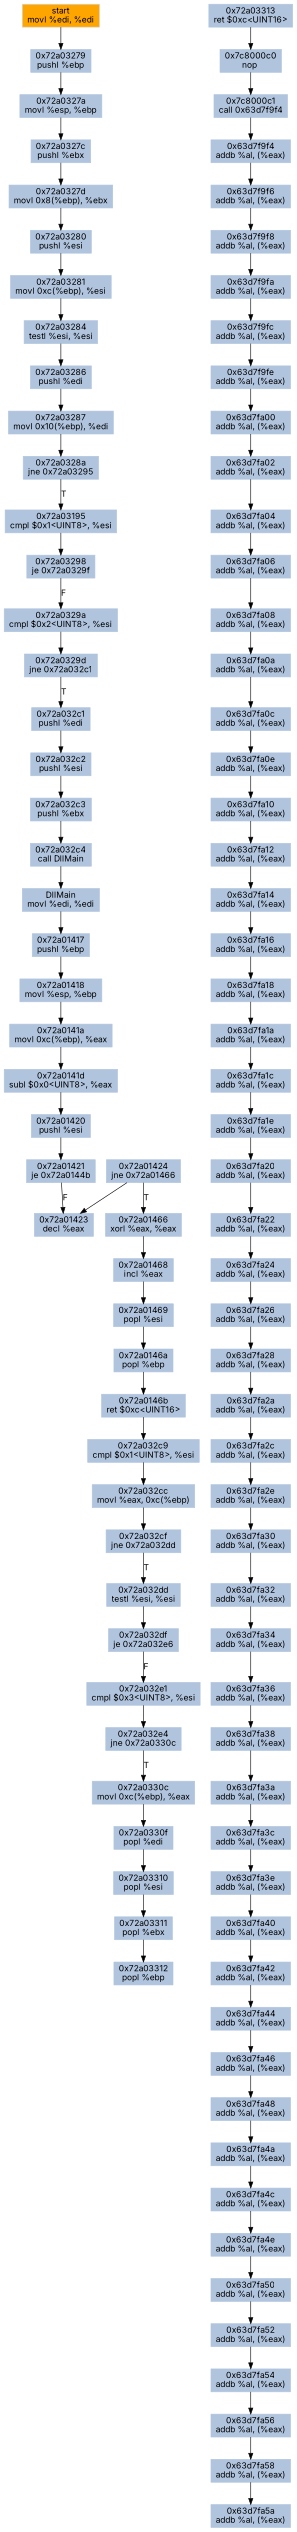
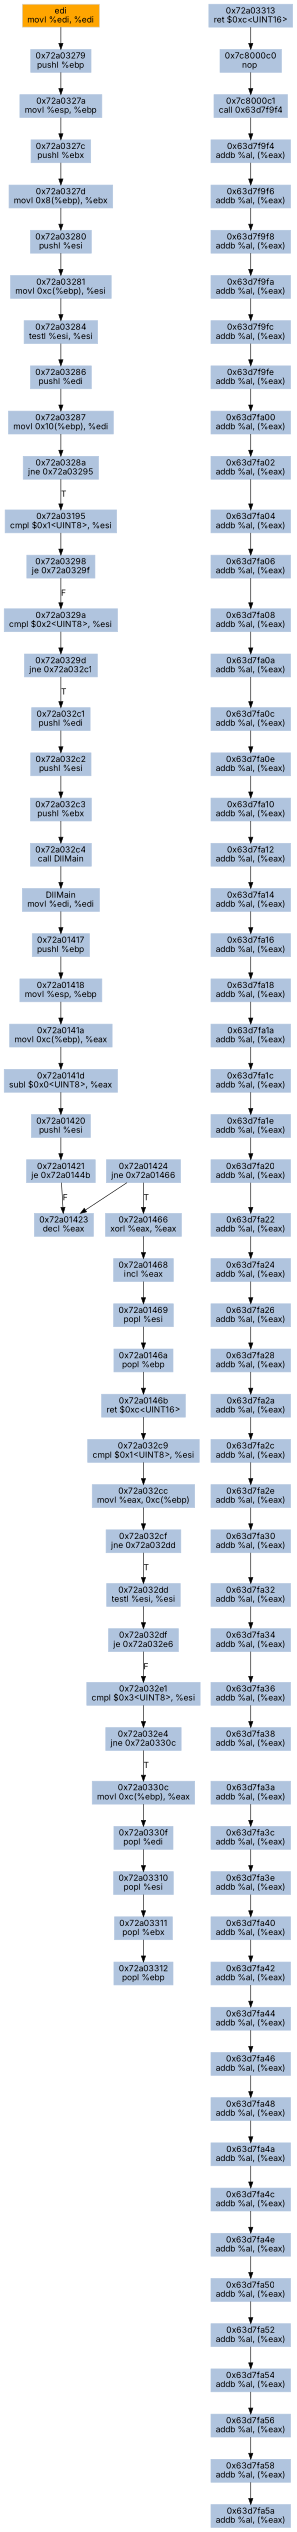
(61, 16) -> (61, 16)
(251, 1763) -> none
